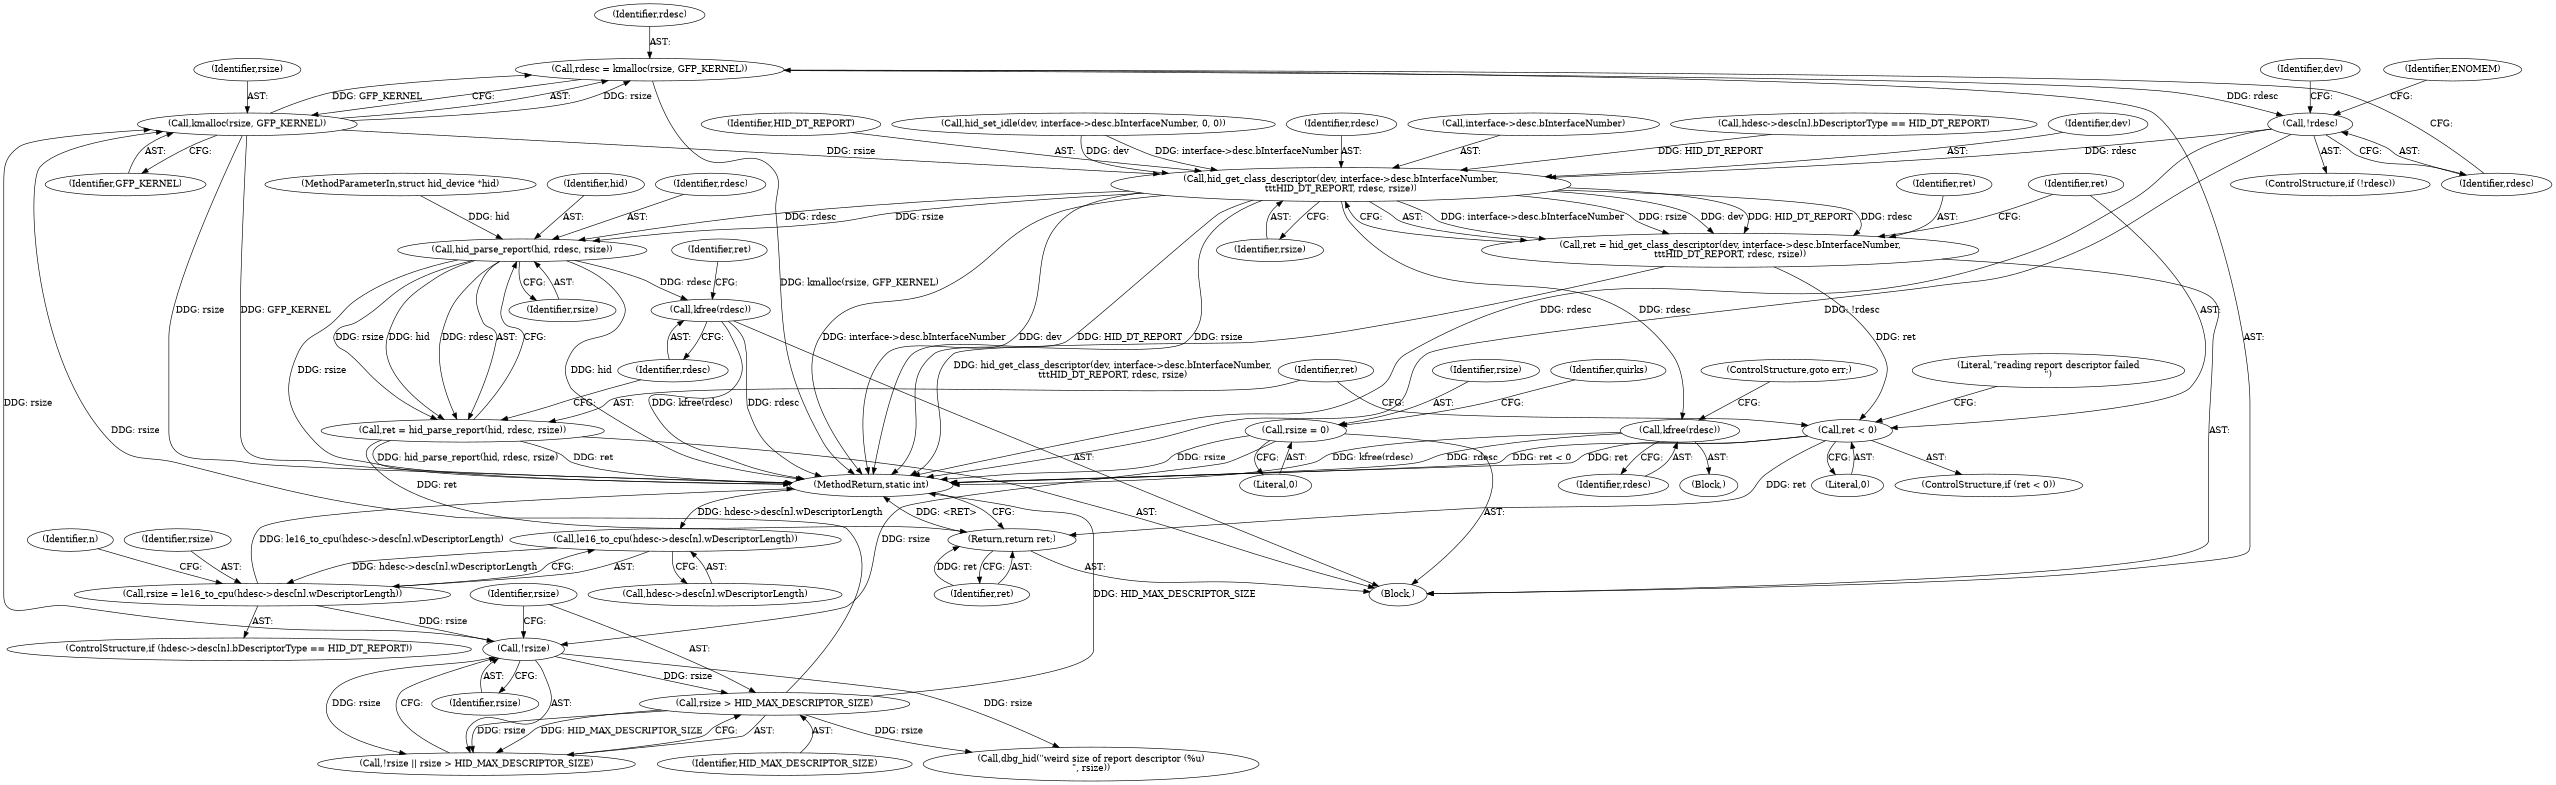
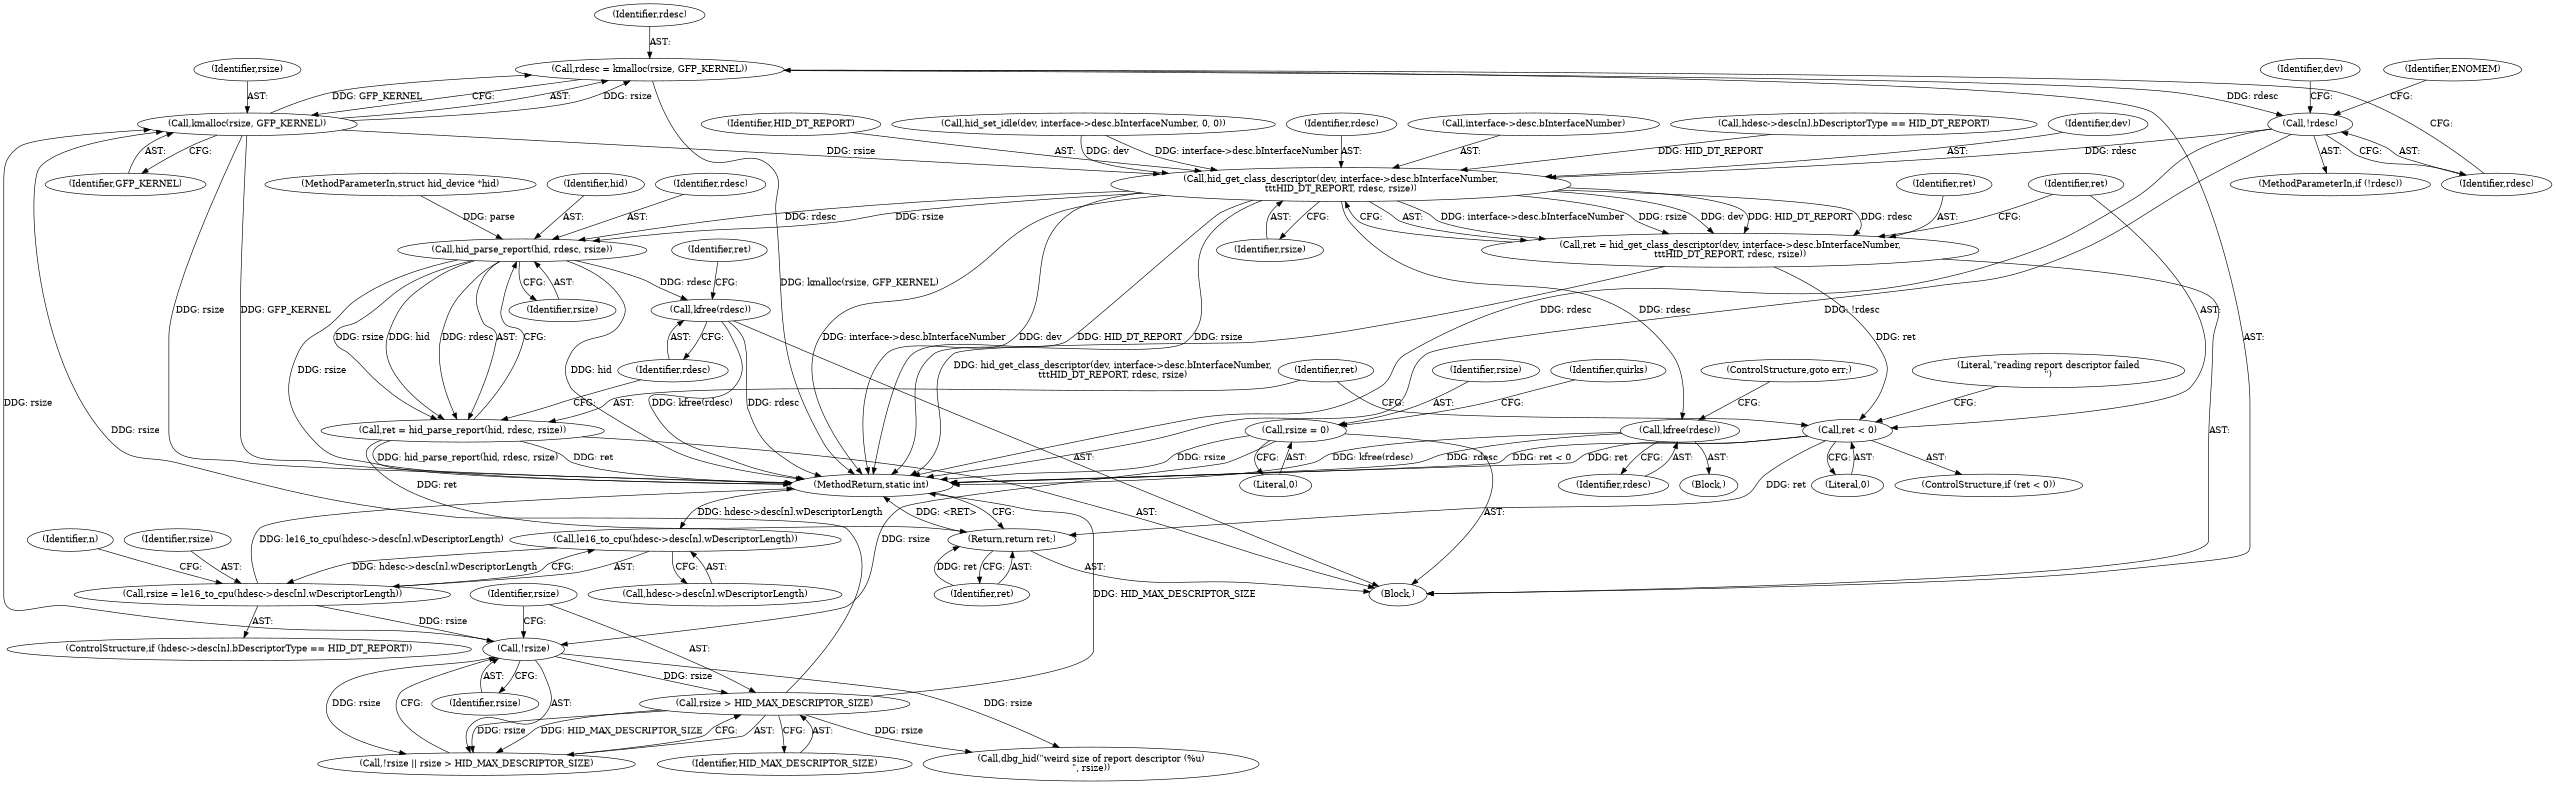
(2330, 184) -> (2330, 184)
(489, 217) -> (489, 217)
none -> (782, 731)
